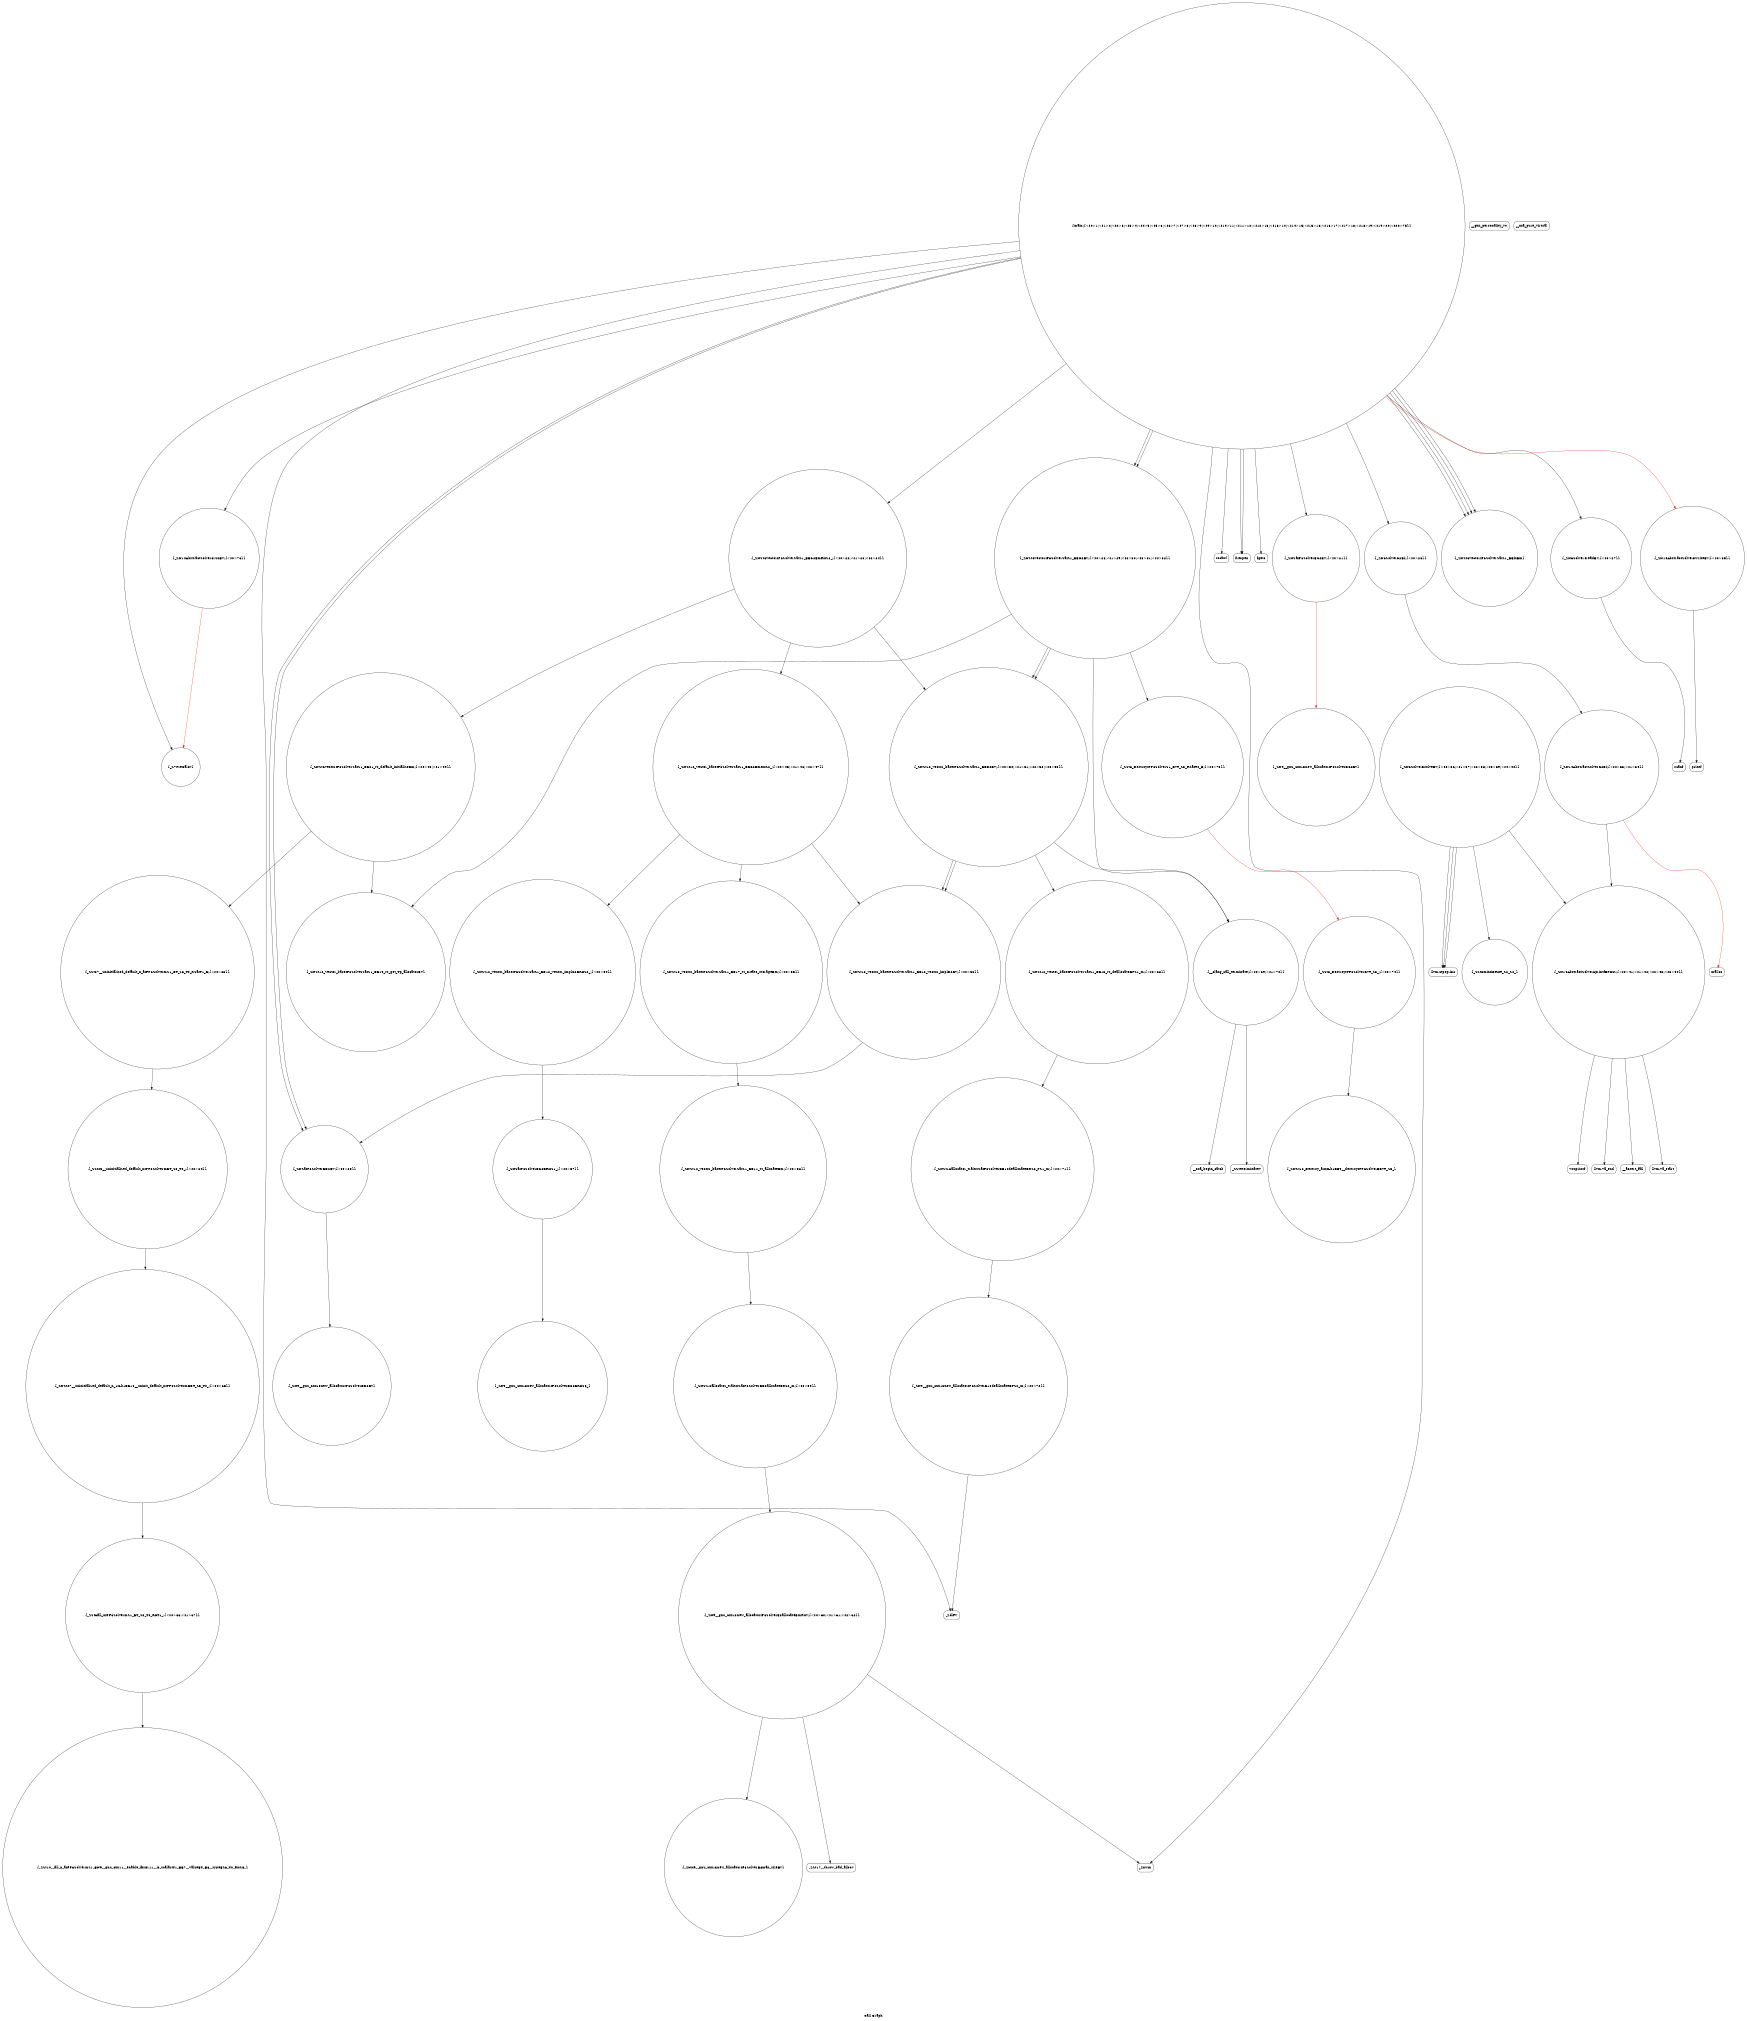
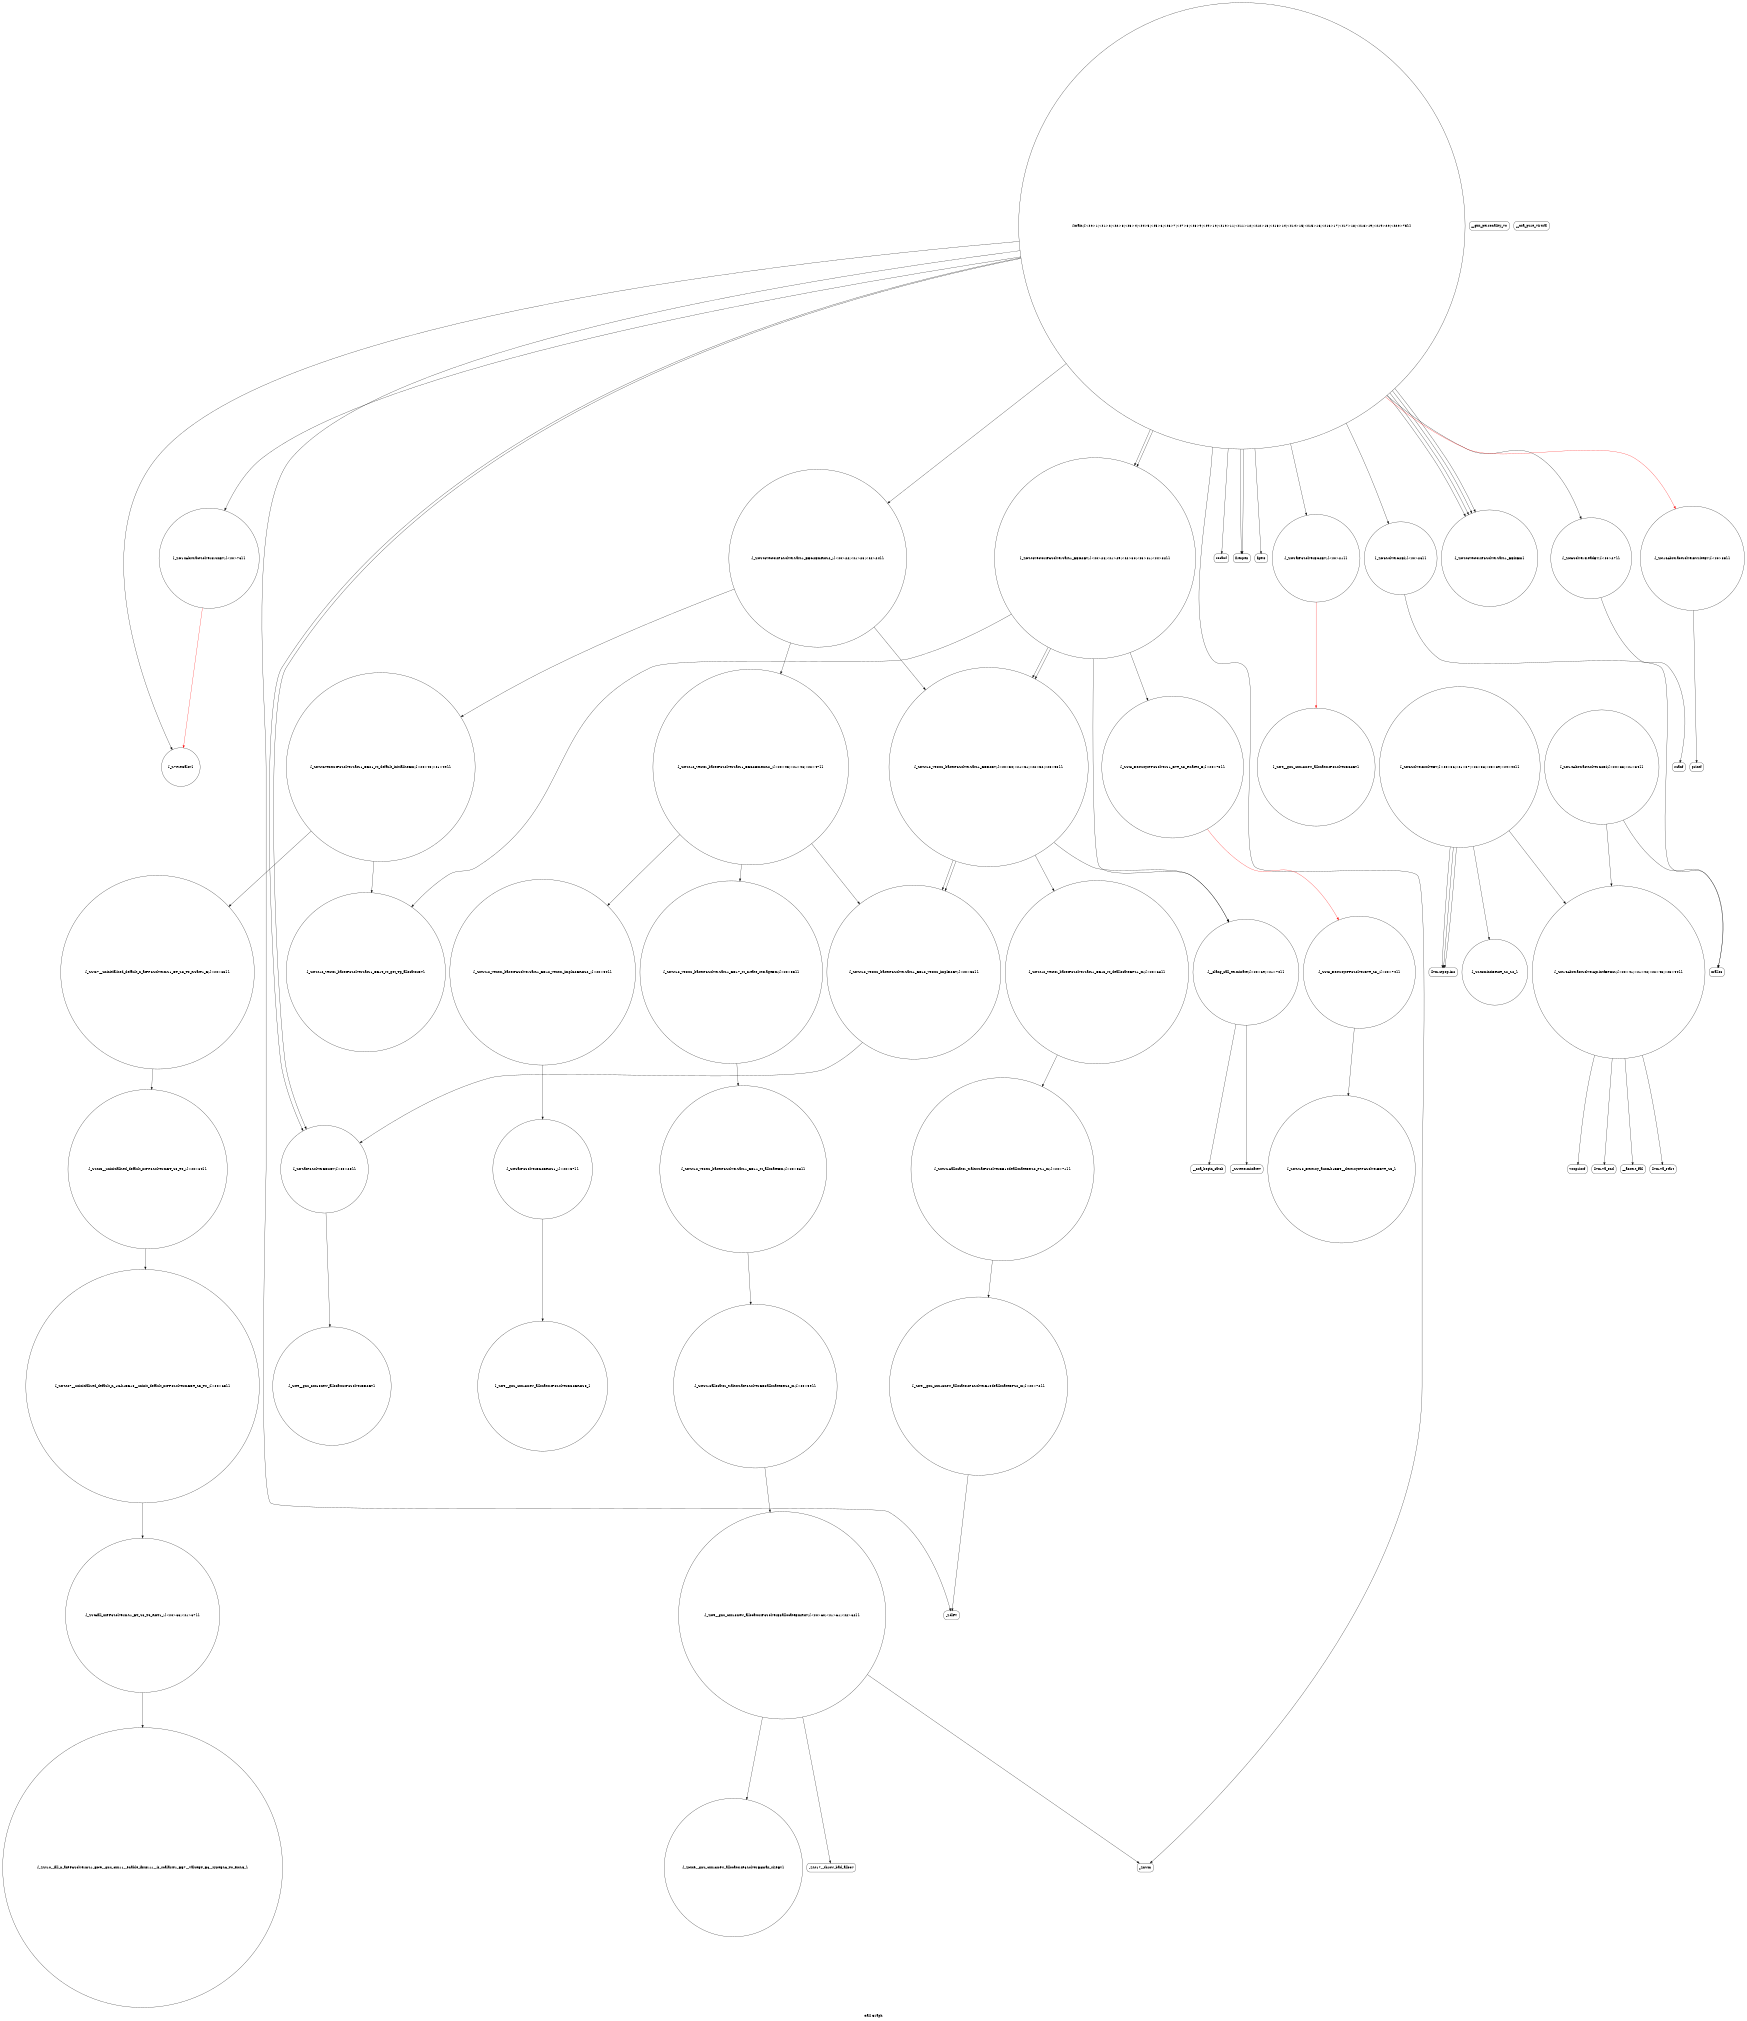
(1483, 664) -> (1666, 685)
(1701, 871) -> (1691, 869)
